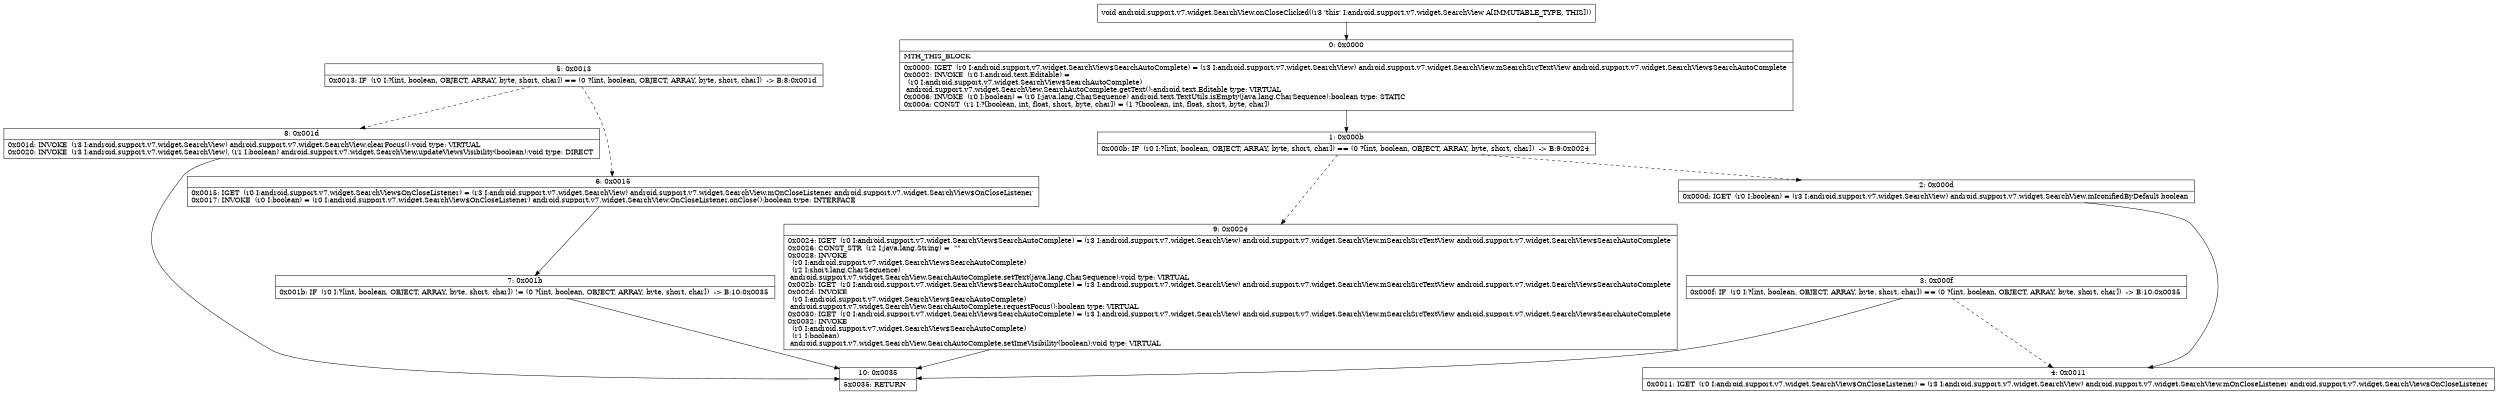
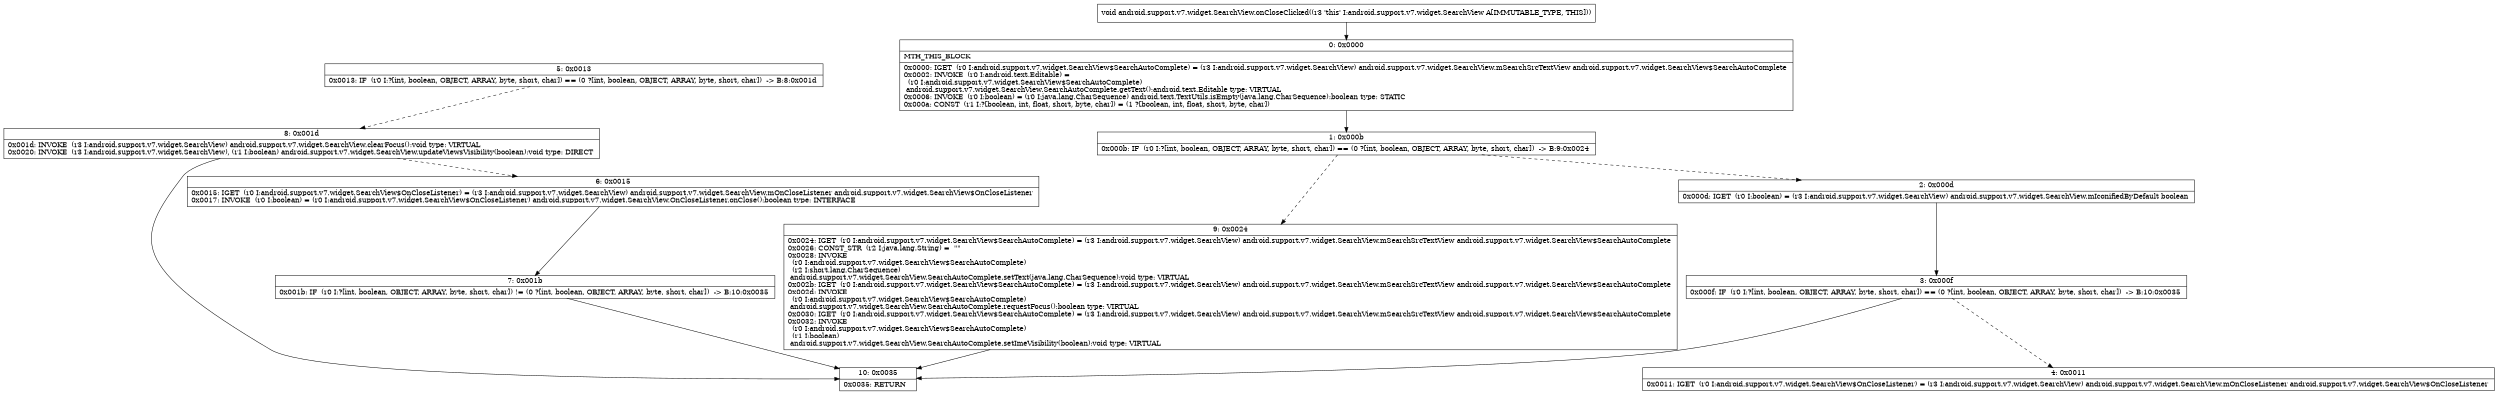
(603, 127) -> (455, 167)
(2211, 254) -> (1936, 237)
(878, 385) -> (878, 385)
